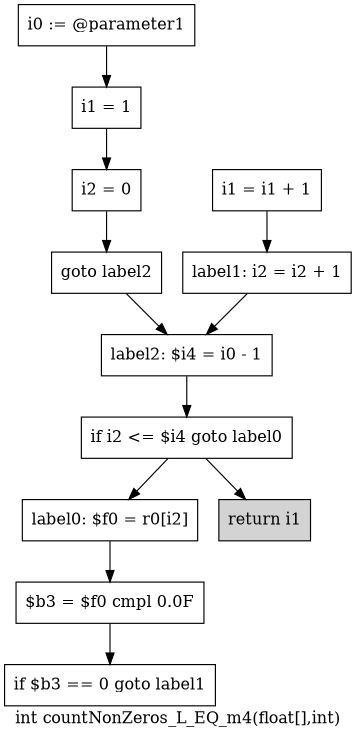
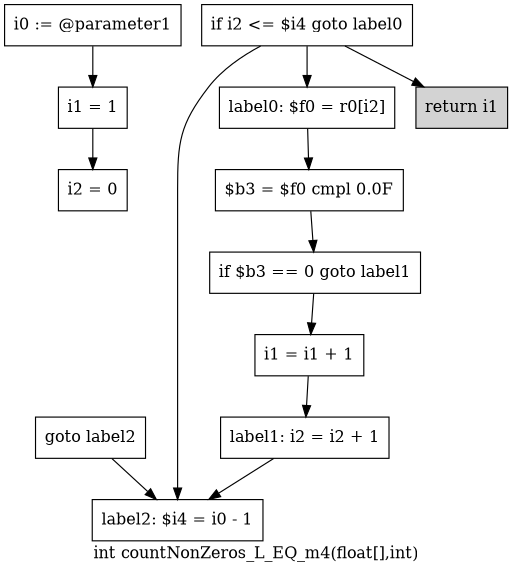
(107, 226) -> none
none -> (313, 308)
(187, 391) -> (178, 250)
